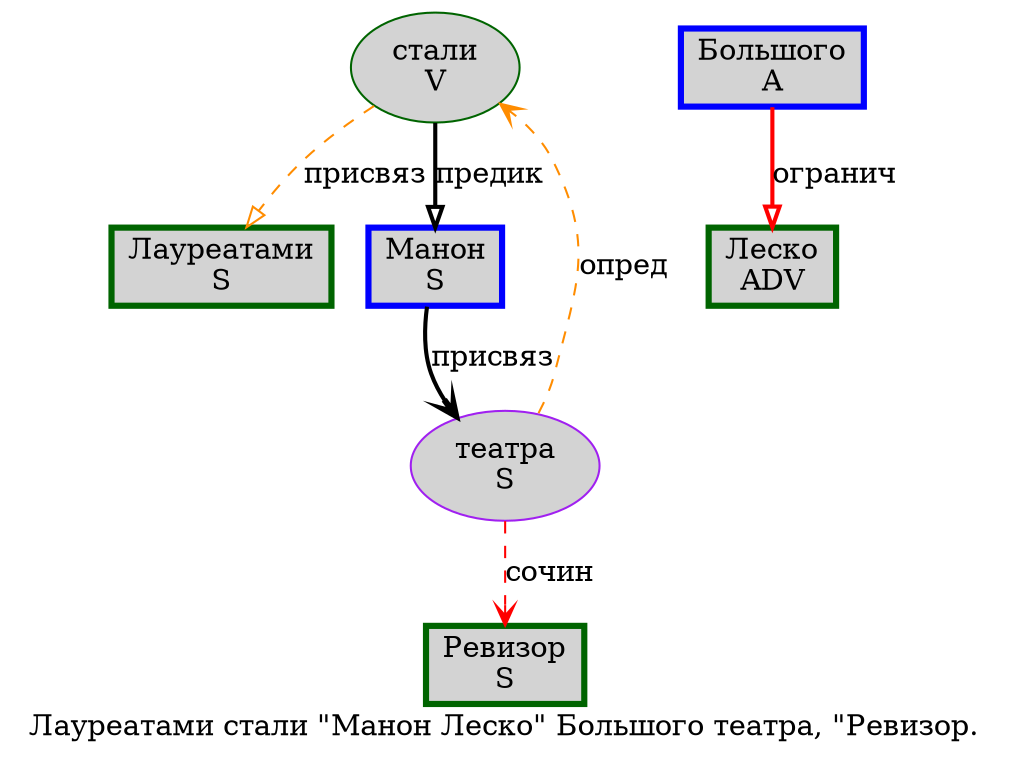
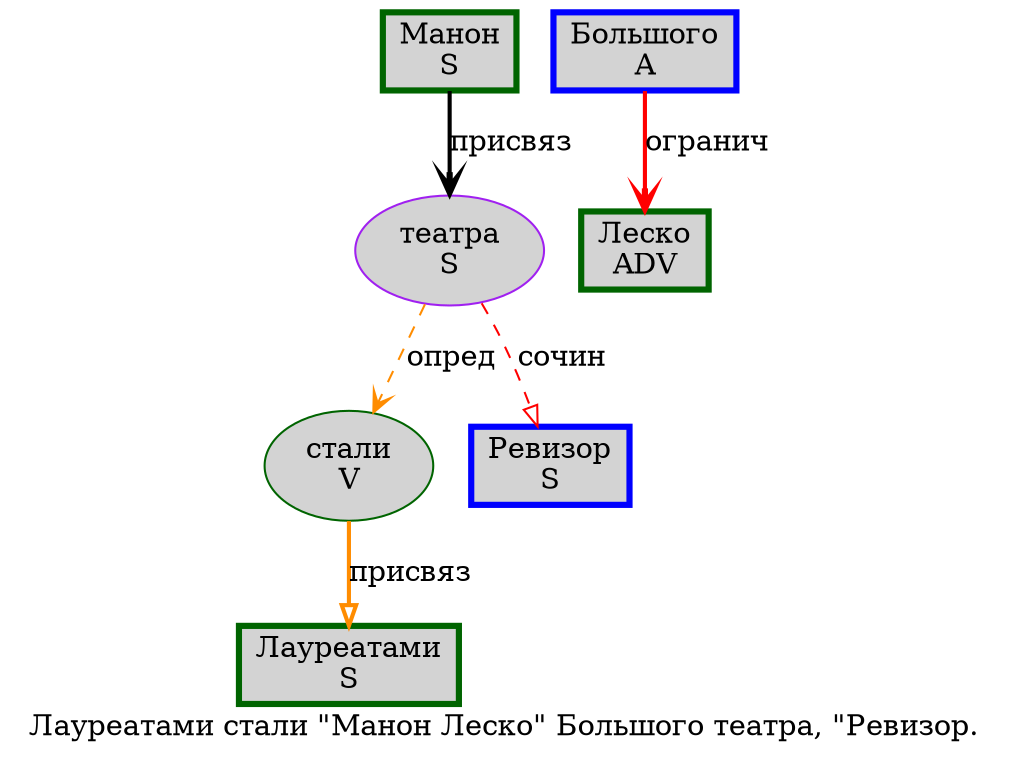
(311, 153) -> (349, 563)
(772, 157) -> (645, 141)
(435, 165) -> none
(435, 267) -> (450, 51)
(505, 563) -> (508, 354)
(505, 665) -> (550, 466)
